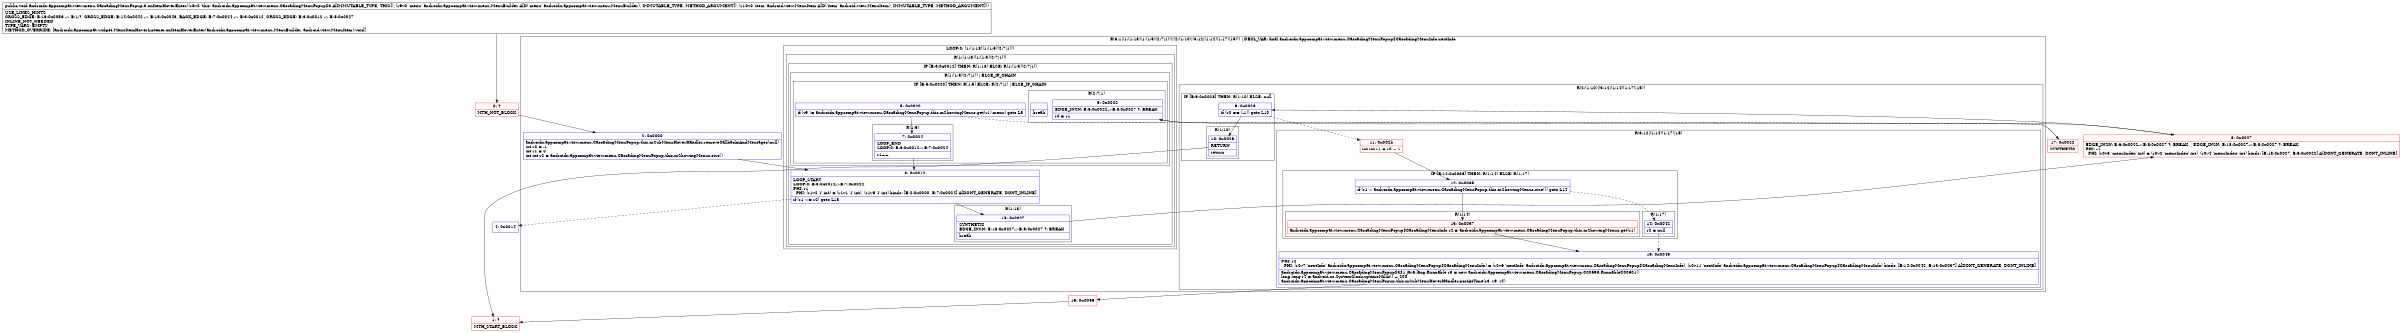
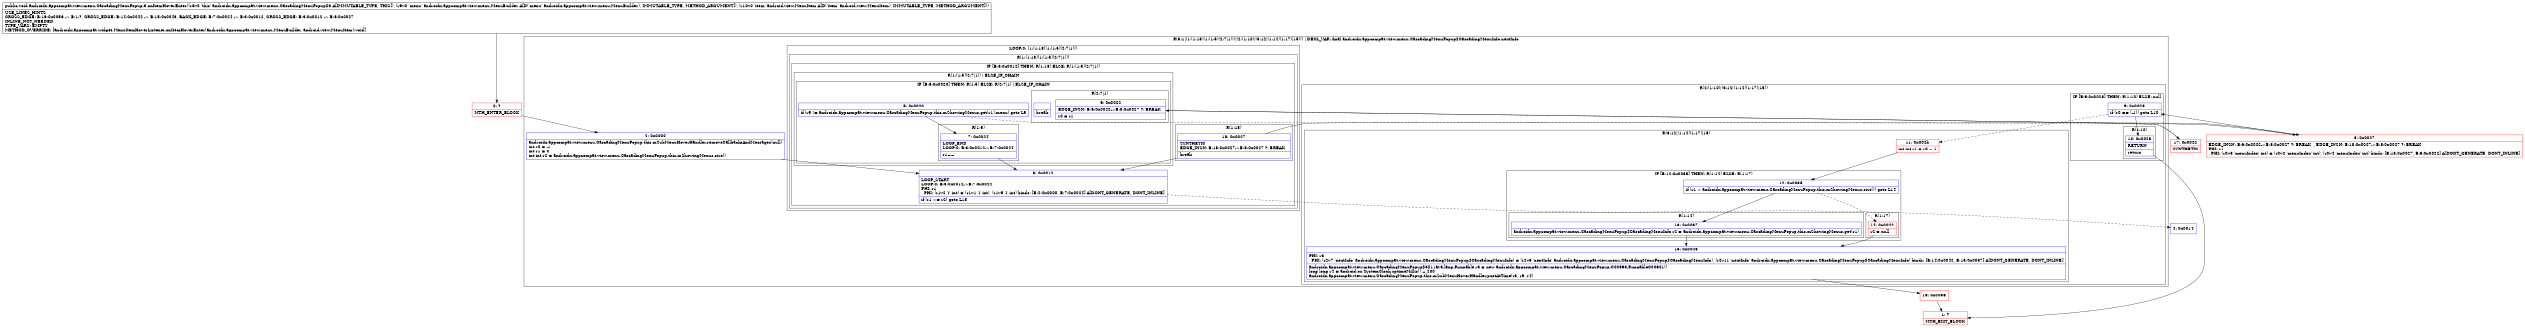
(497, 113) -> (497, 113)
(968, 209) -> (1163, 161)
(1463, 227) -> (1686, 229)
(1659, 227) -> (1882, 229)
(1659, 241) -> (1859, 242)
(1290, 261) -> (1317, 256)
(496, 327) -> (1945, 321)
